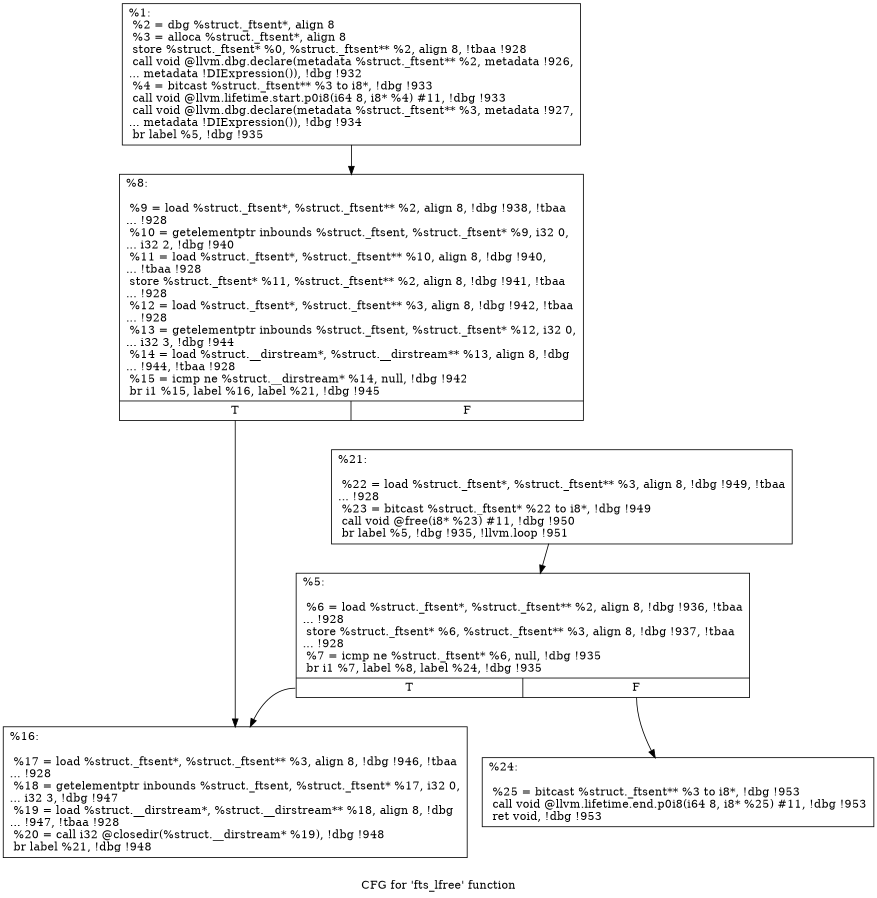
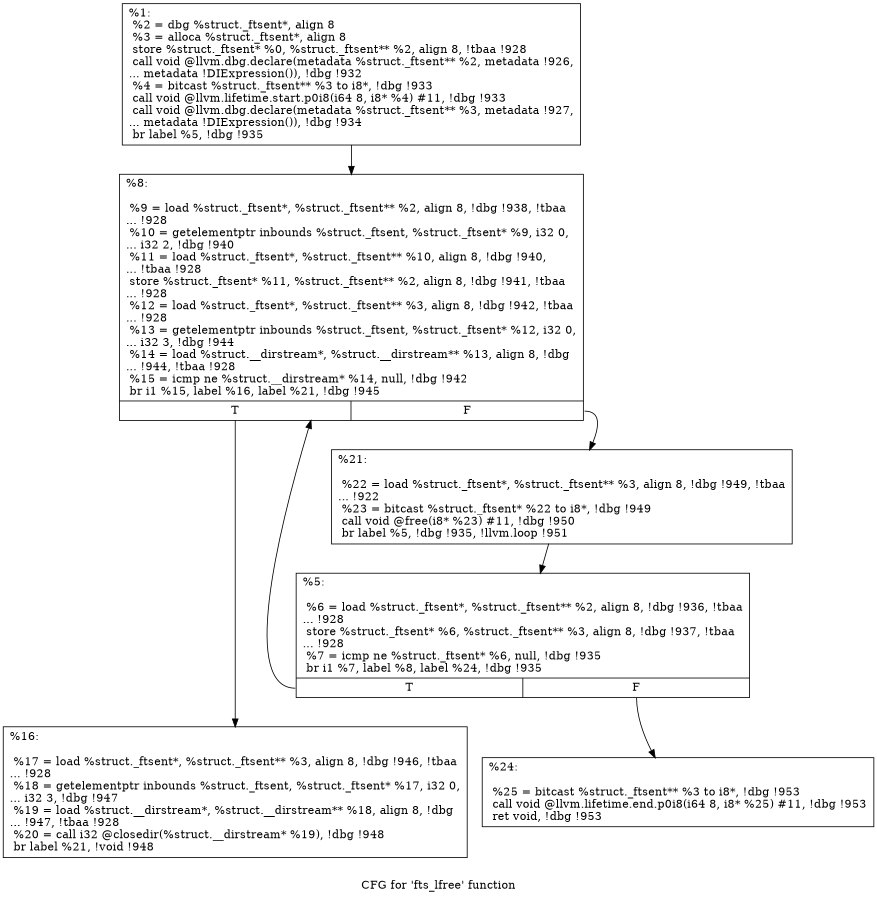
none -> (597, 423)
(359, 497) -> (359, 497)
(270, 698) -> (275, 563)
(81, 847) -> (82, 847)
